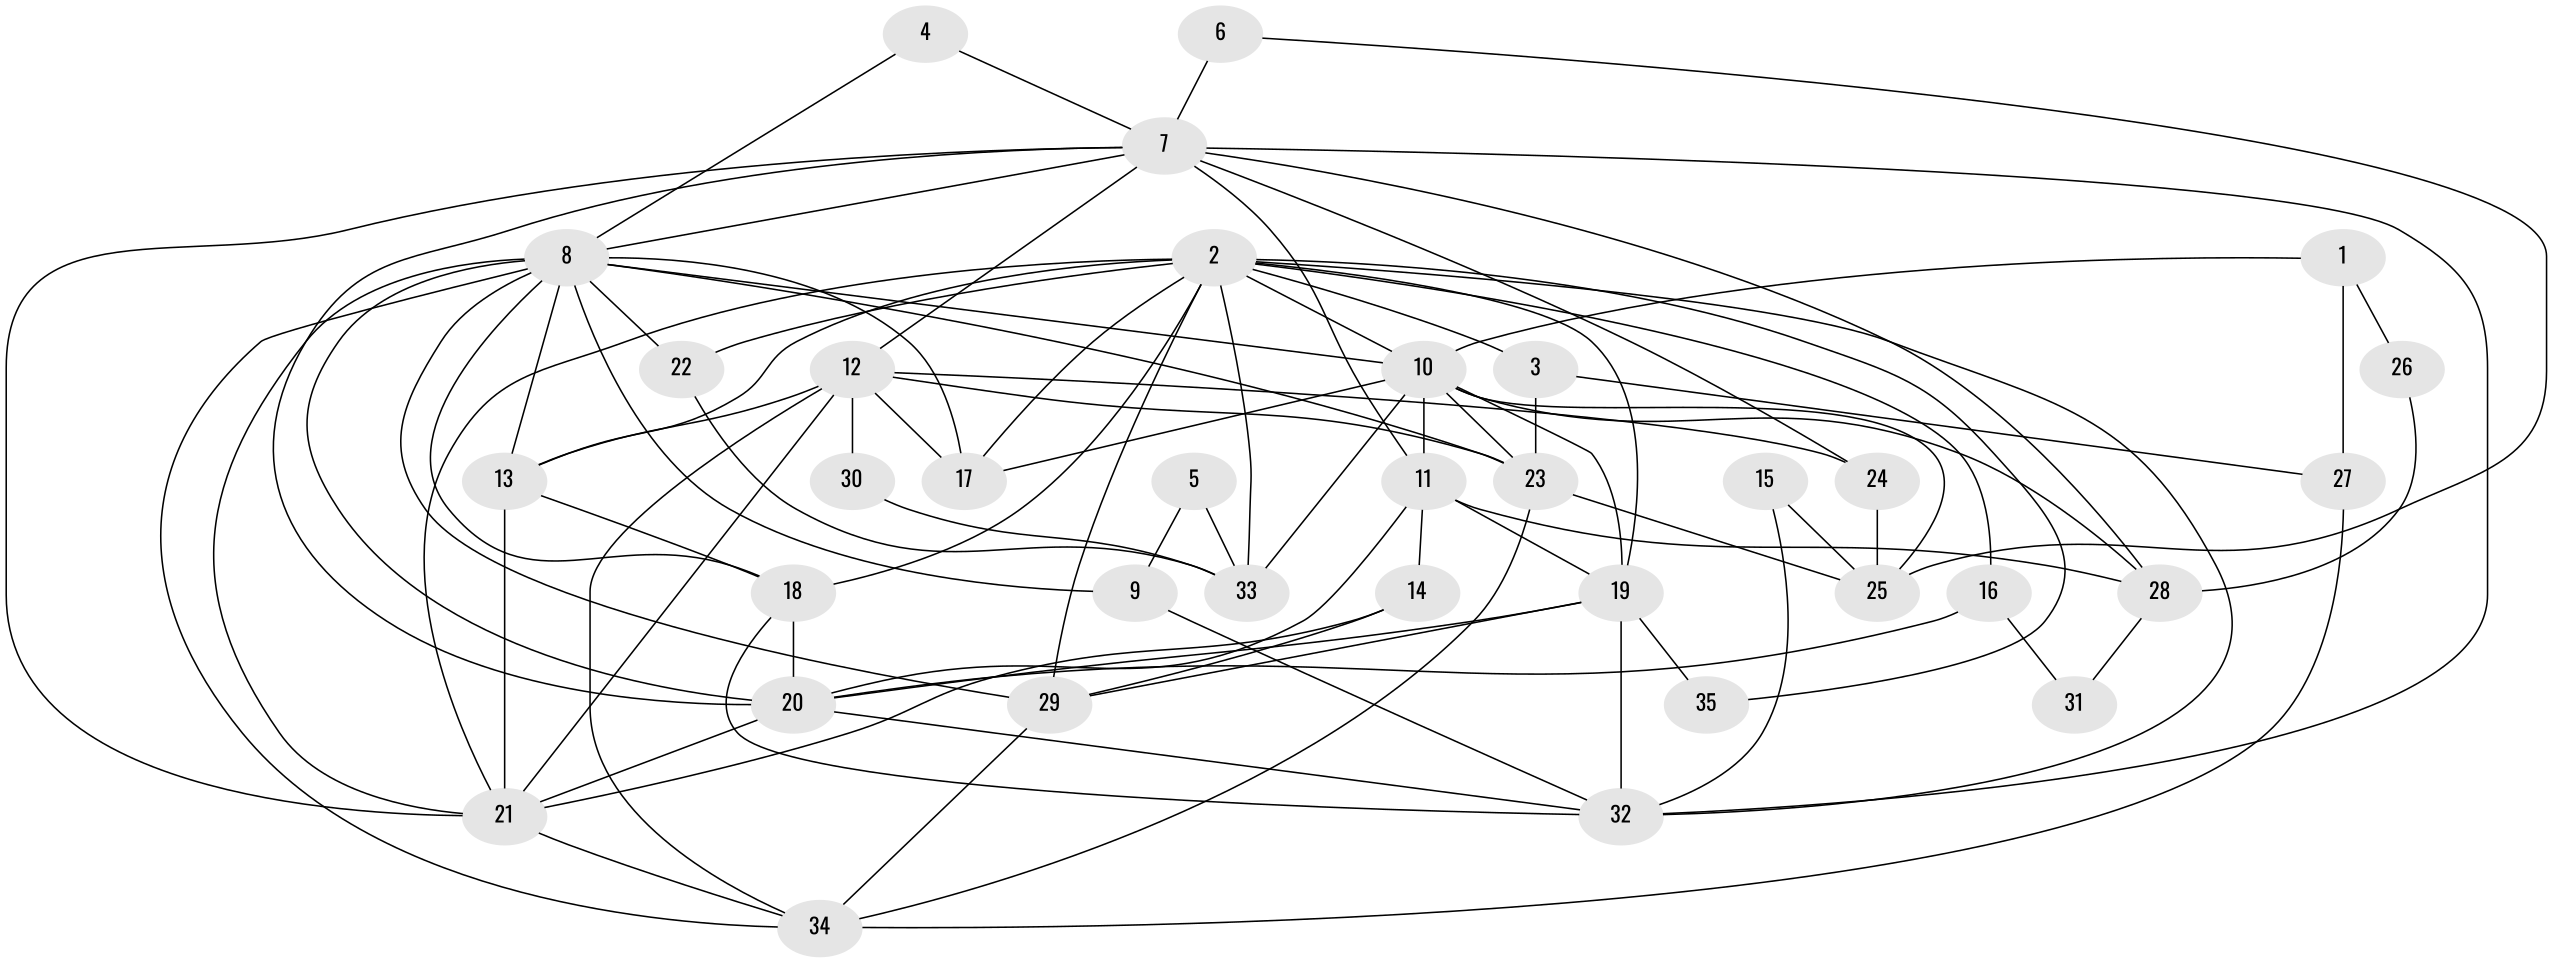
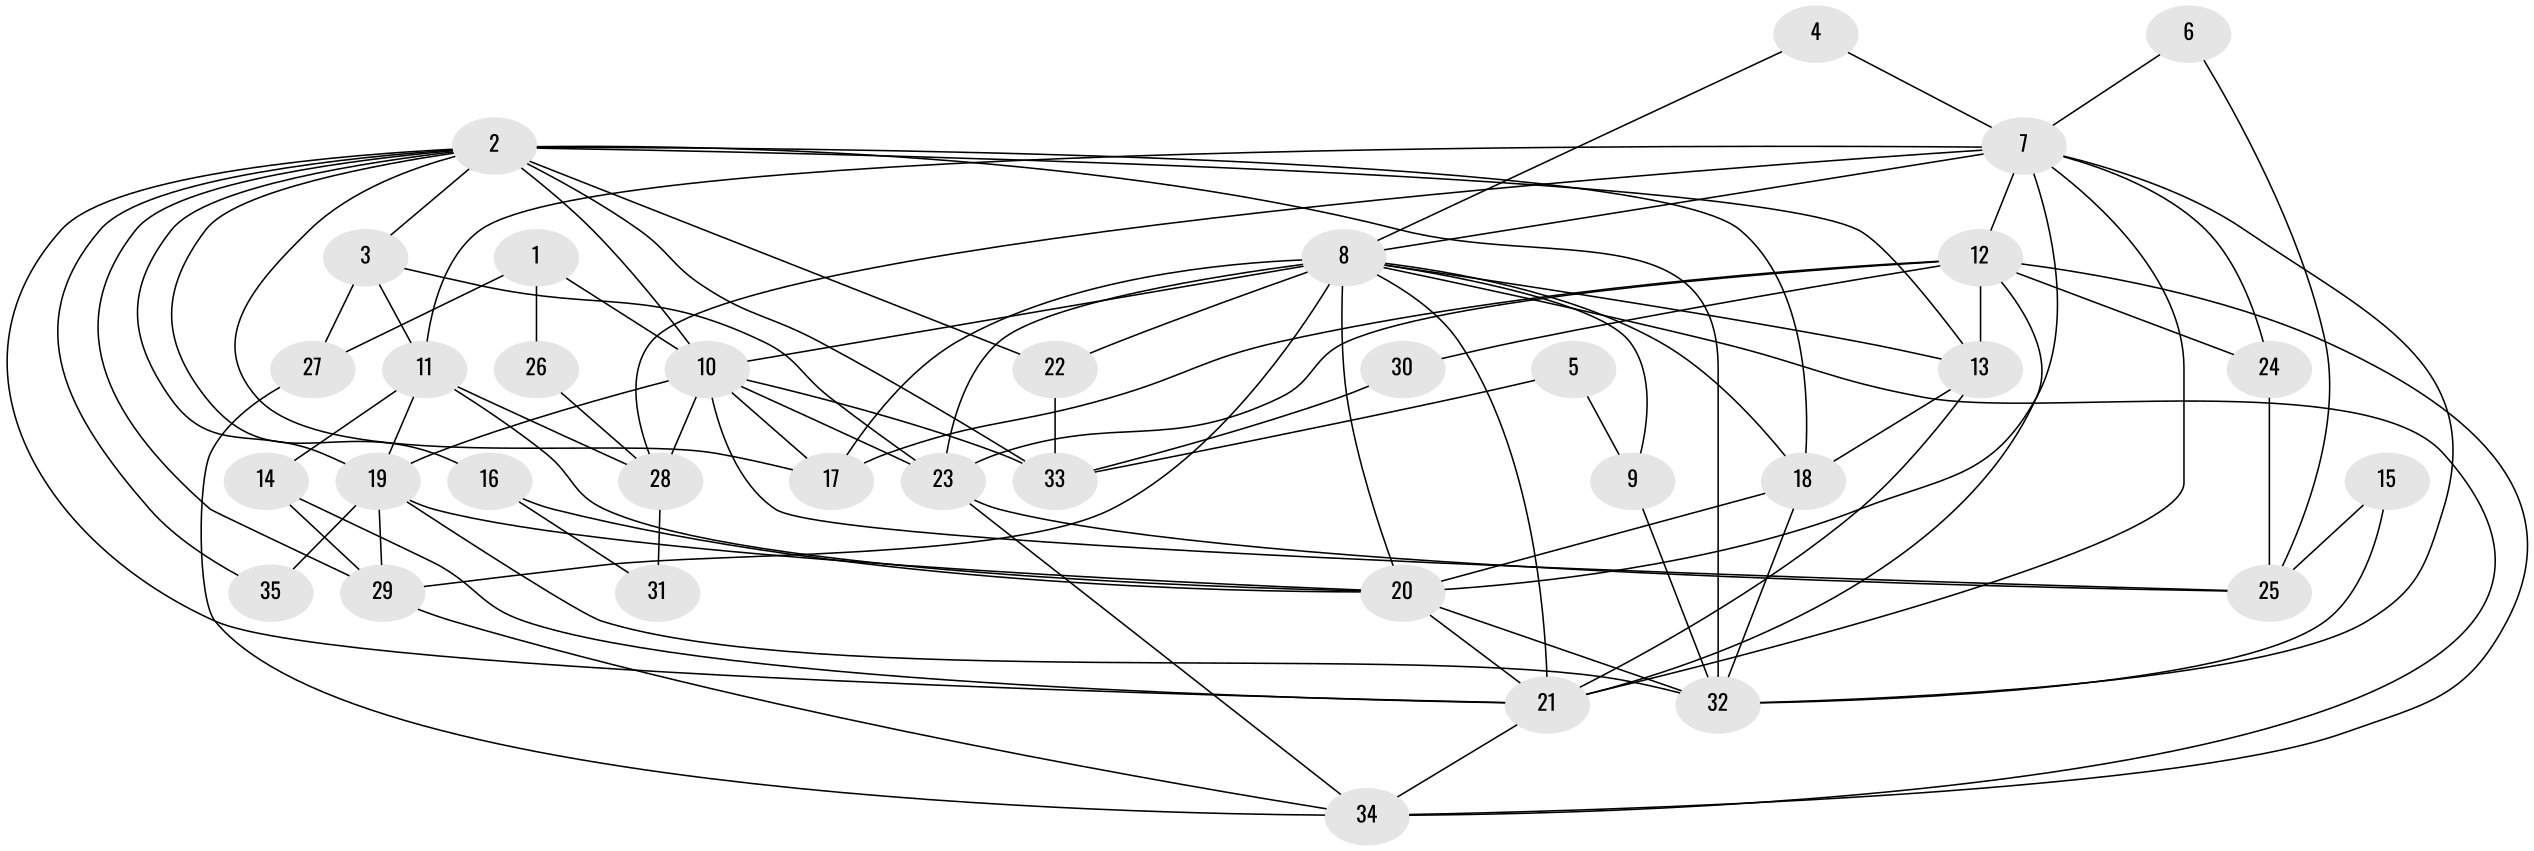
(1424, 426) -> (395, 314)
